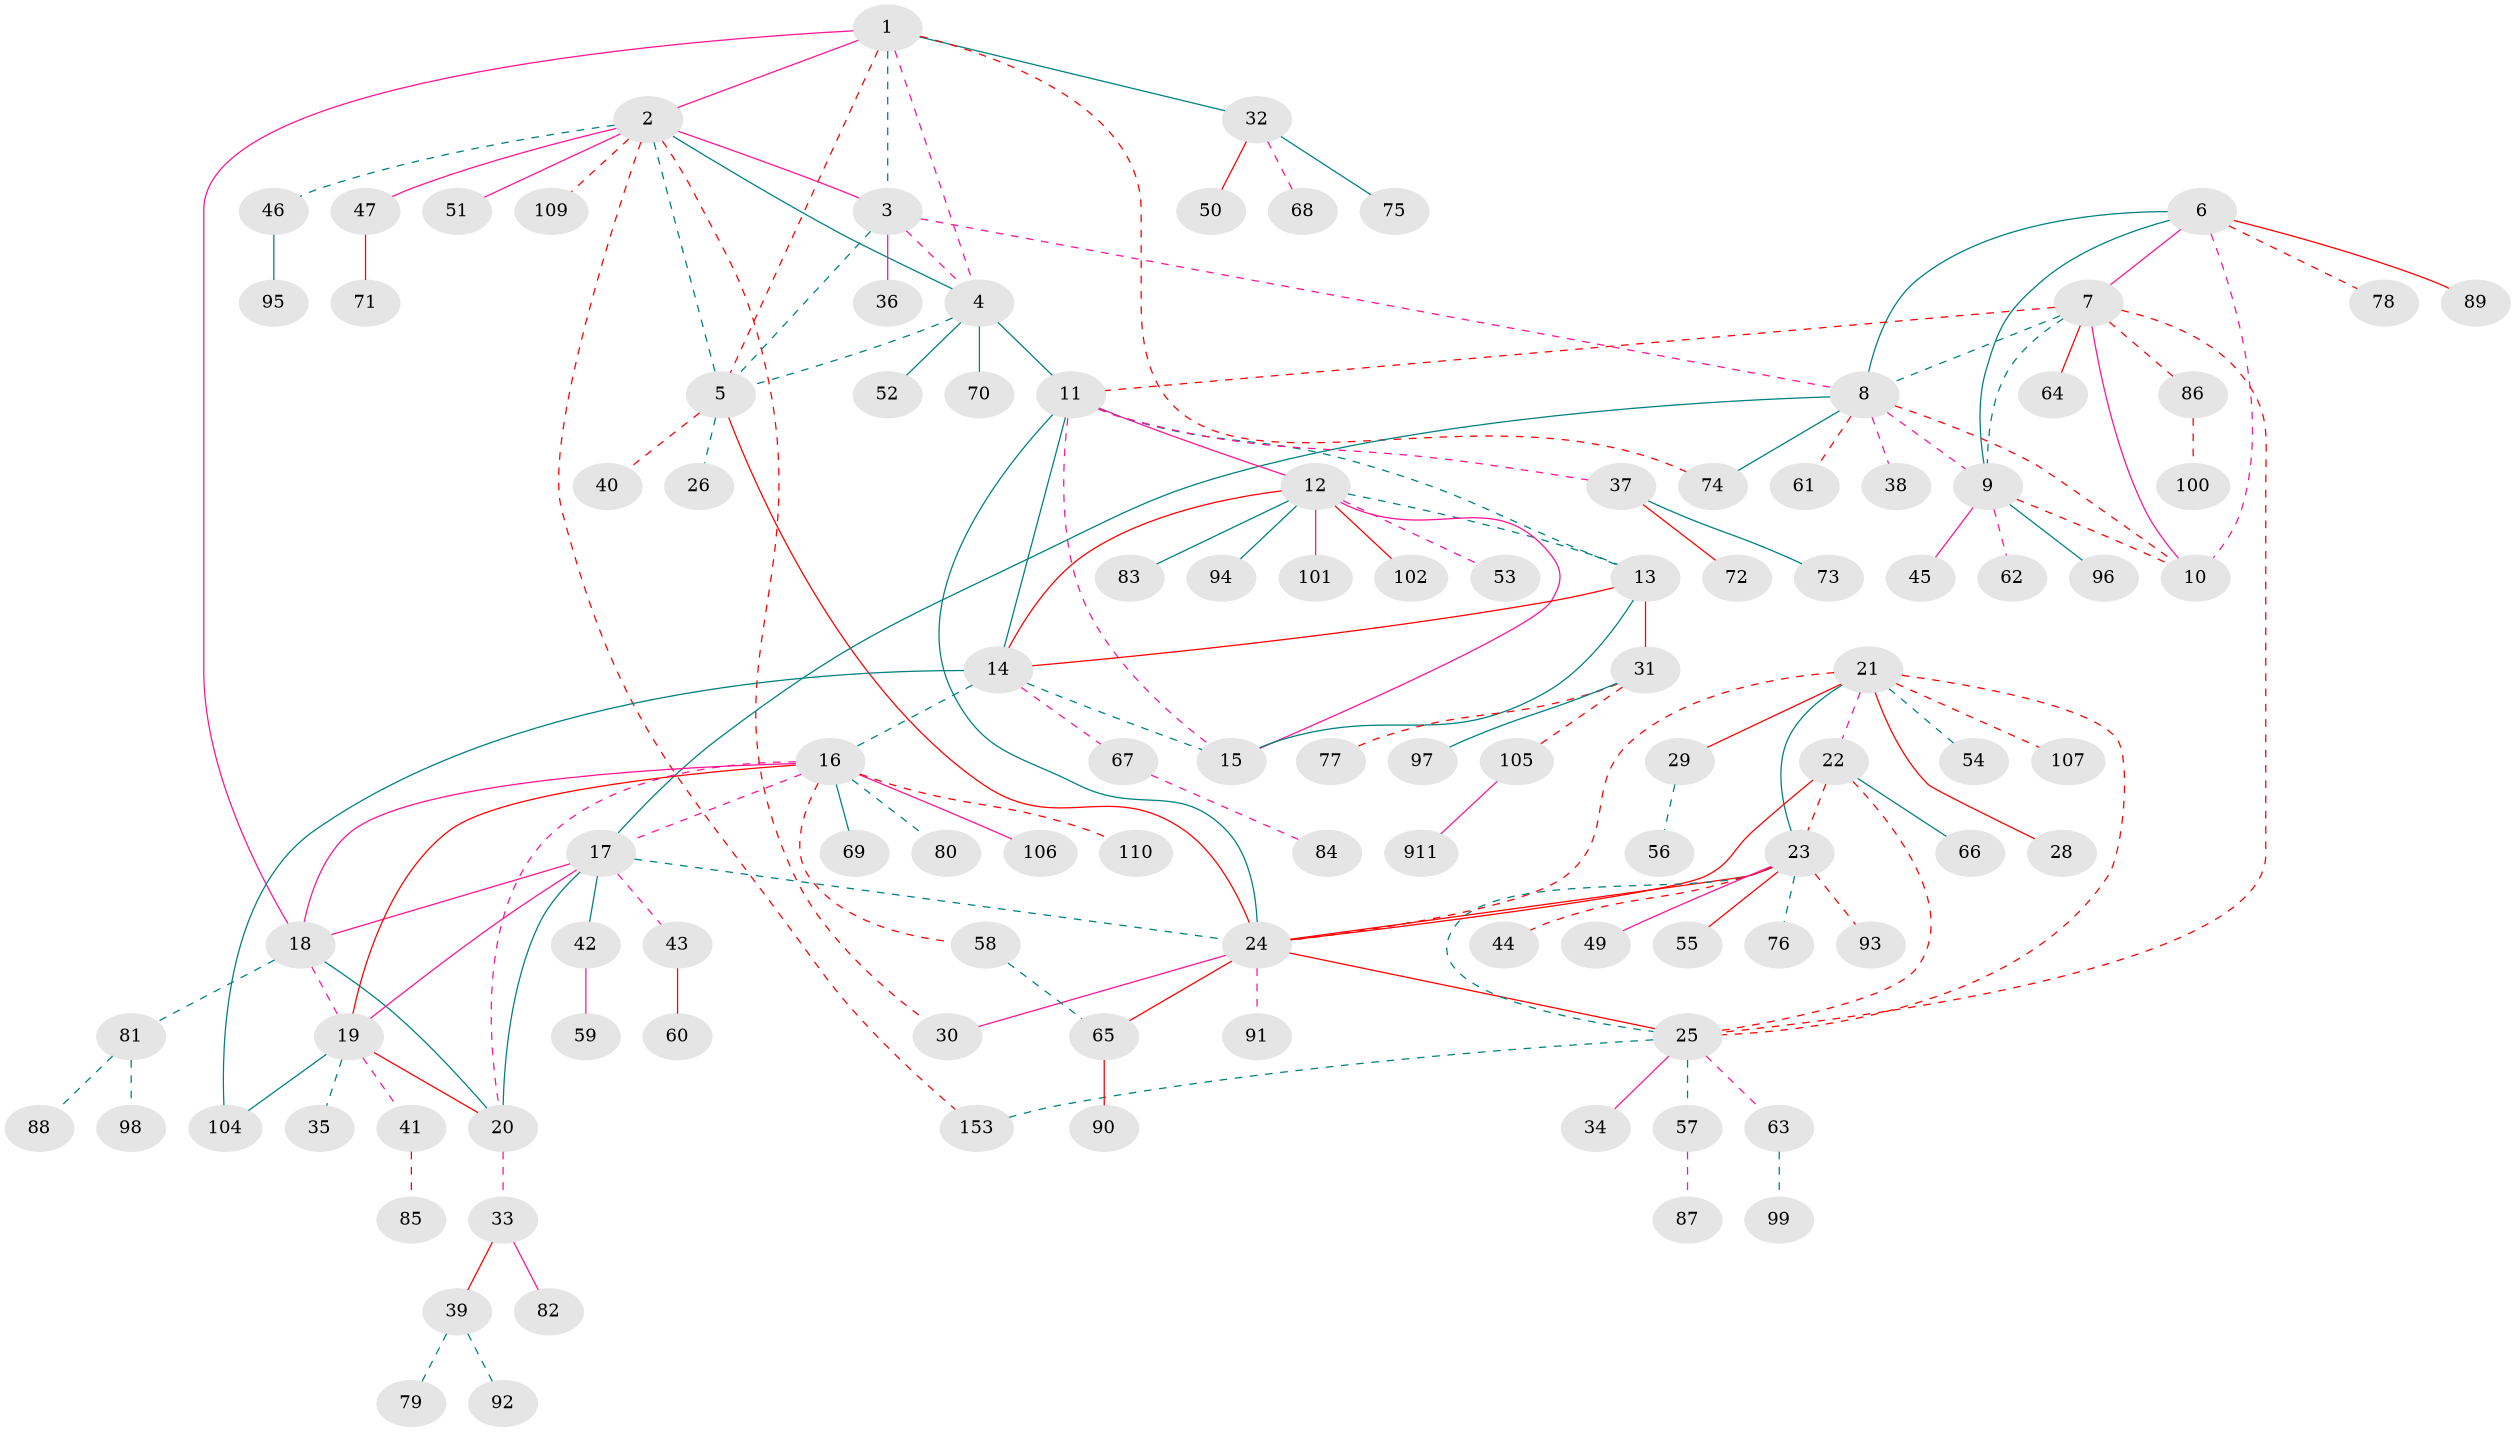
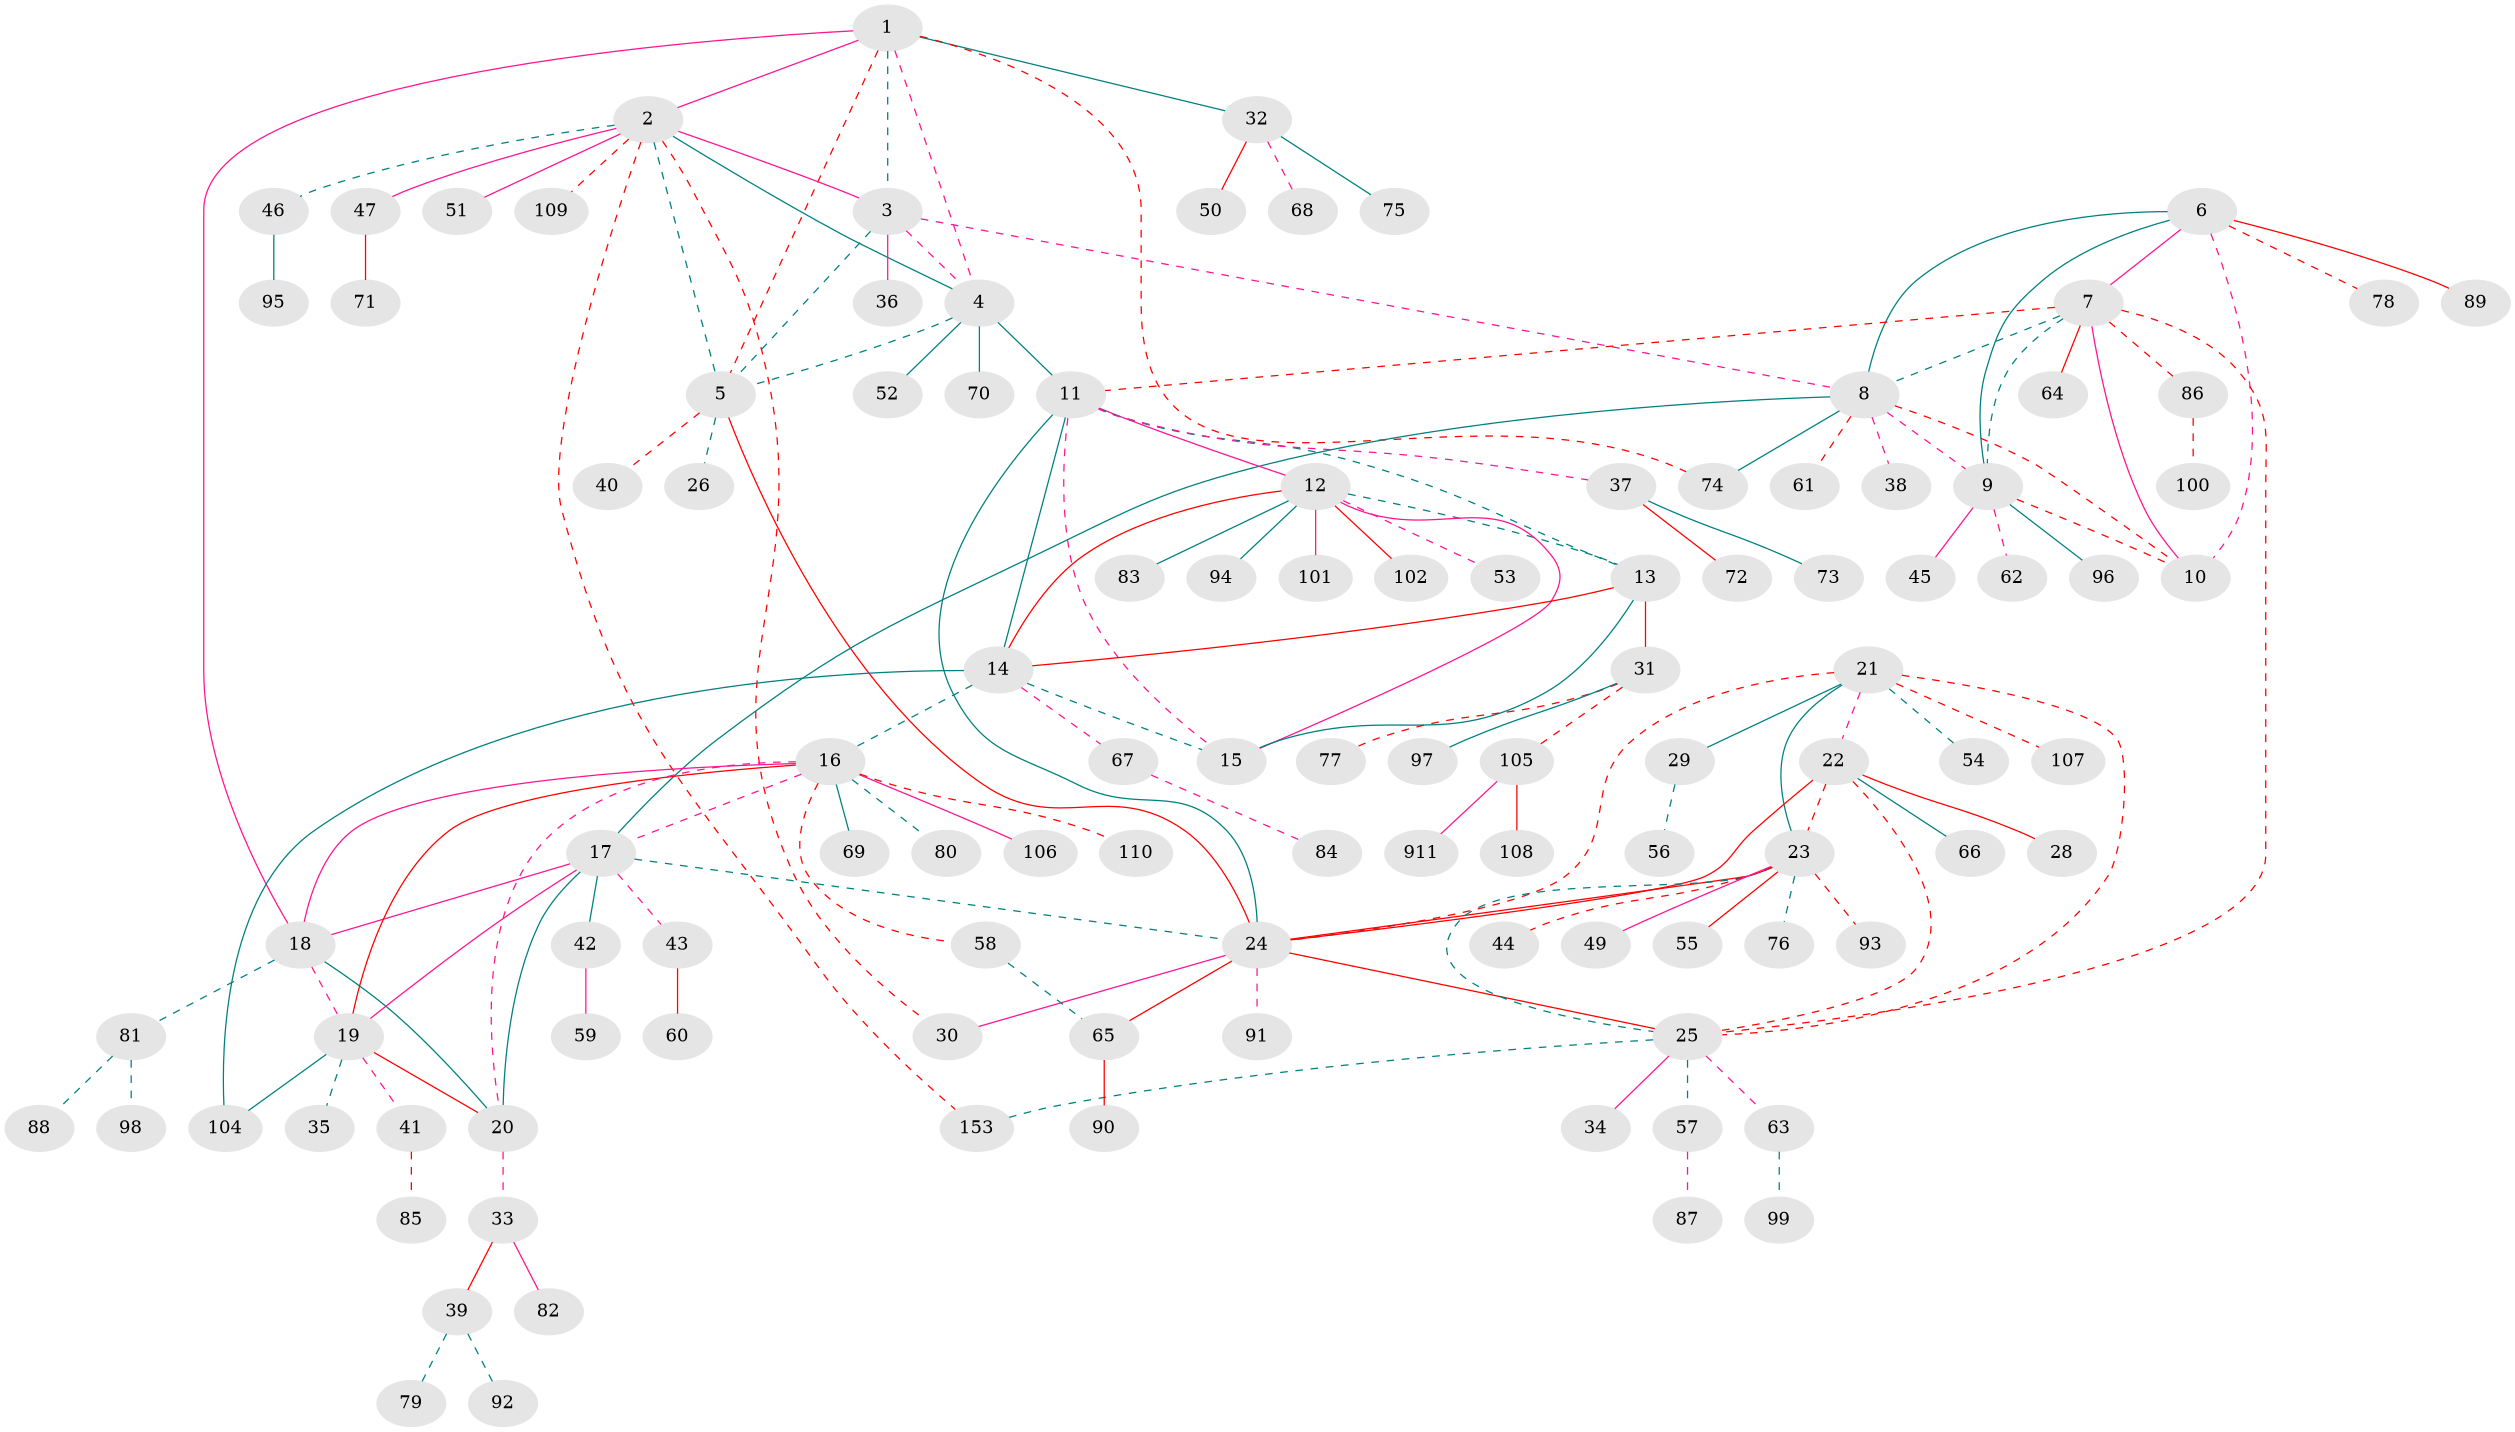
(1774, 716) -> (1774, 716)
(1933, 788) -> (1949, 806)
none -> (1517, 853)
